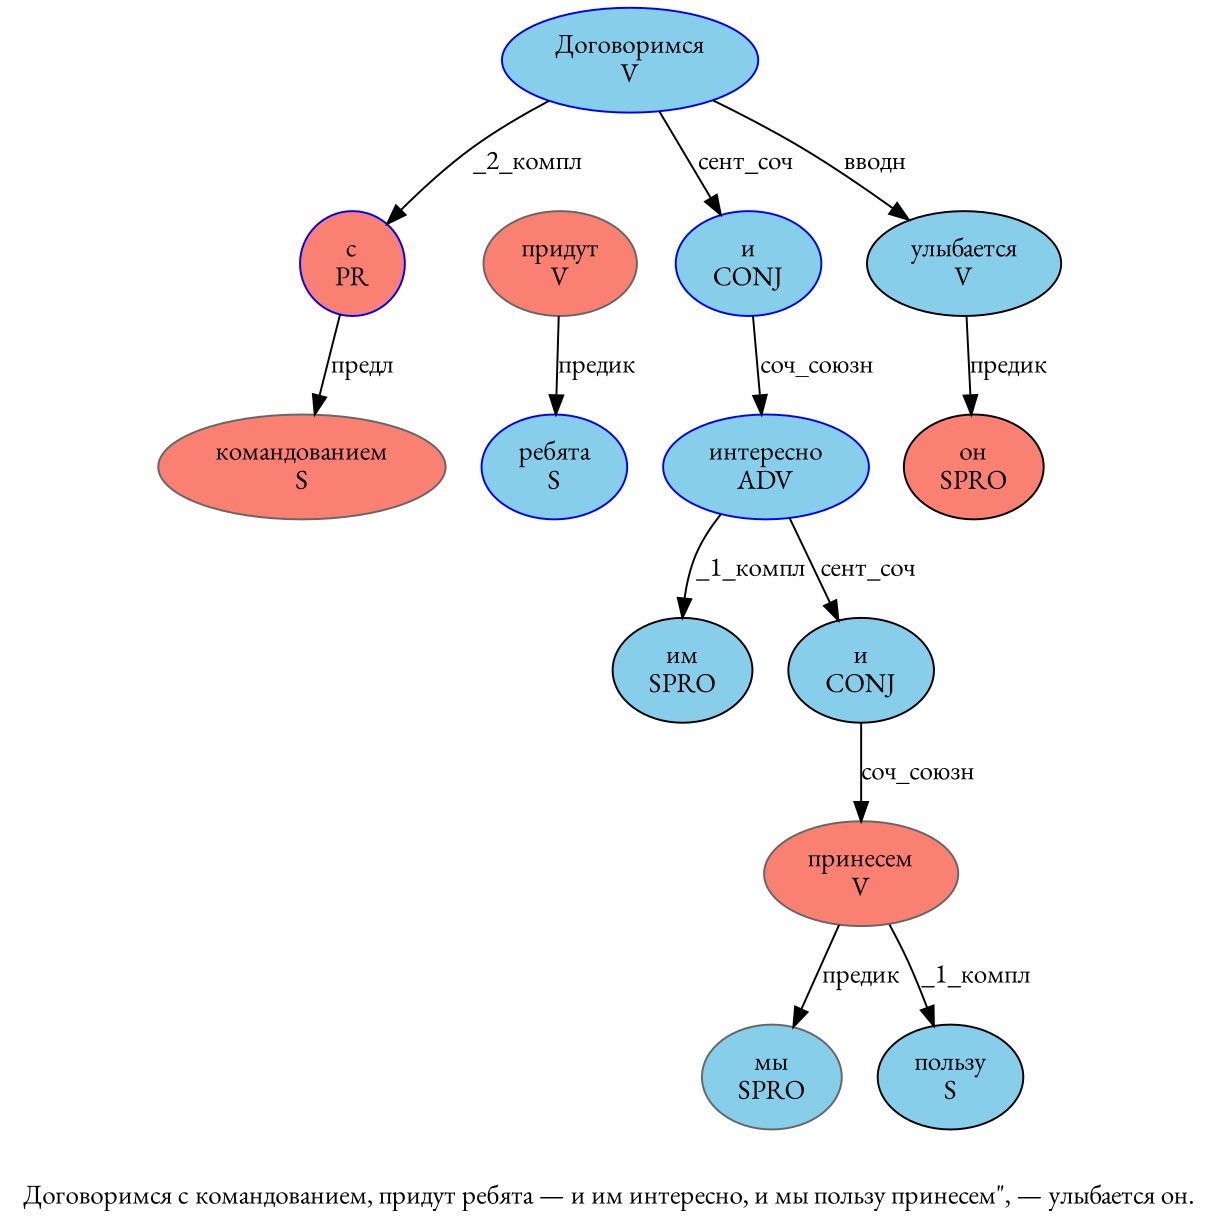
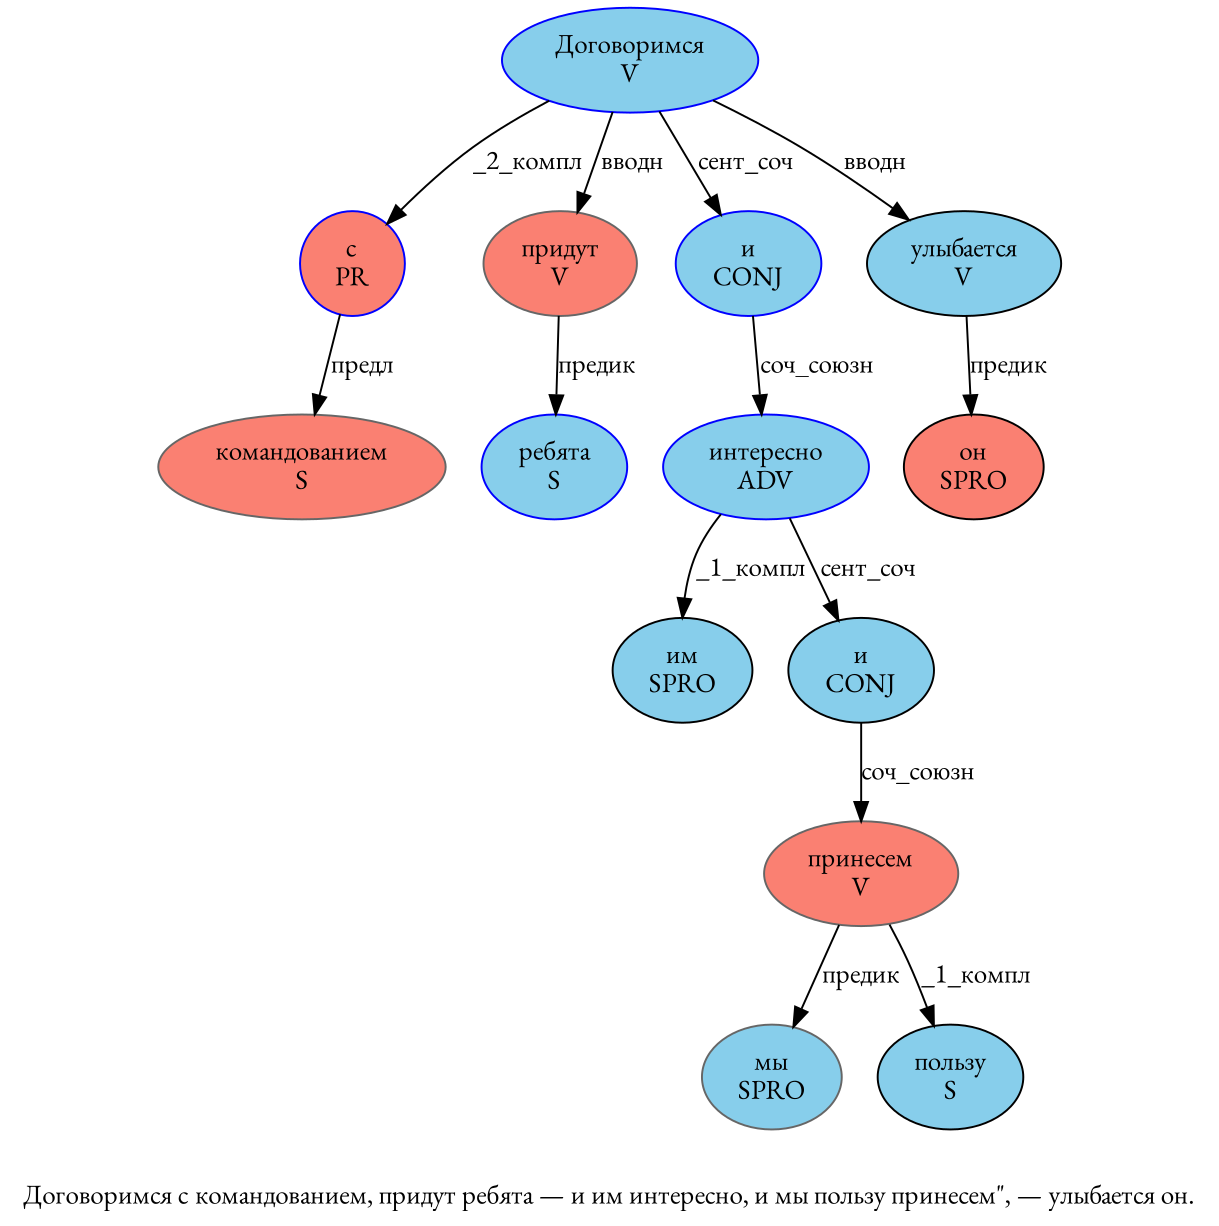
none -> (598, 153)
